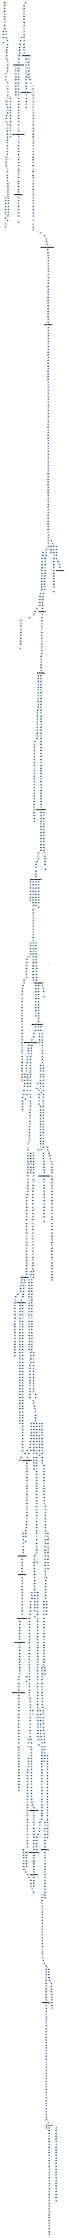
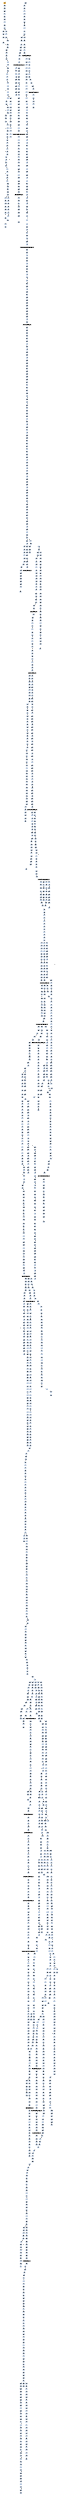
none -> (30, 1423)
